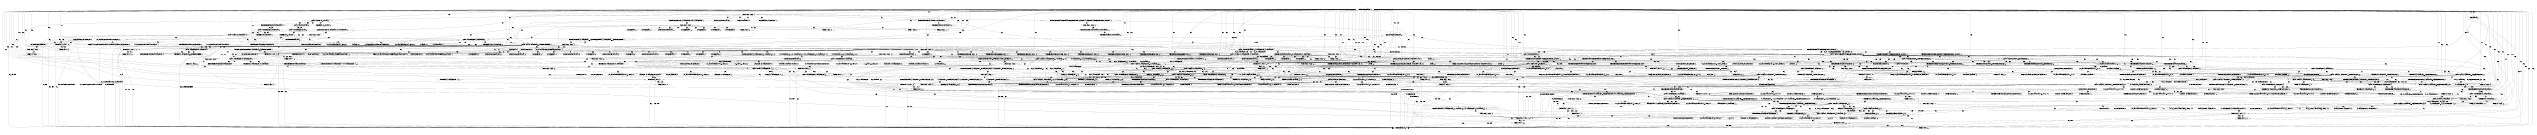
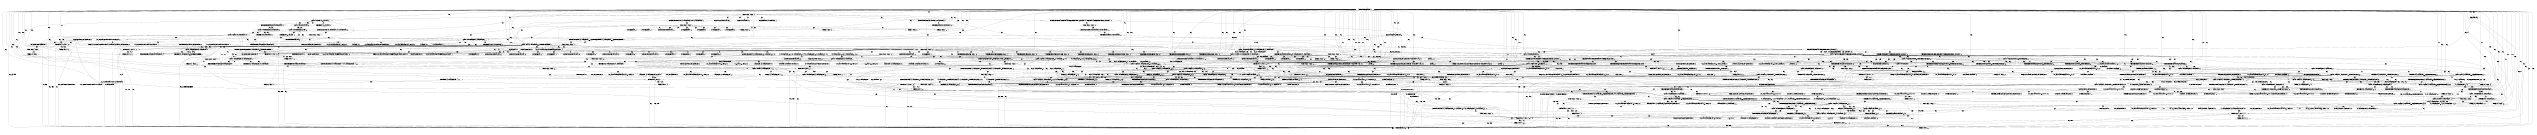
(532, 10) -> (357, 82)
(2038, 10) -> (1873, 77)
(748, 11) -> (698, 37)
(320, 23) -> (322, 23)
(189, 52) -> (189, 52)
(194, 52) -> (194, 52)
none -> (815, 59)
none -> (2078, 64)
(771, 72) -> (771, 72)
(1649, 91) -> (1847, 80)
